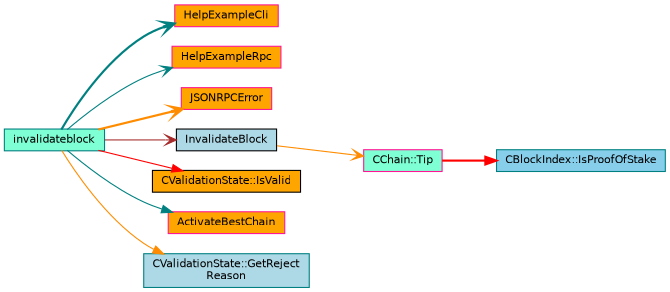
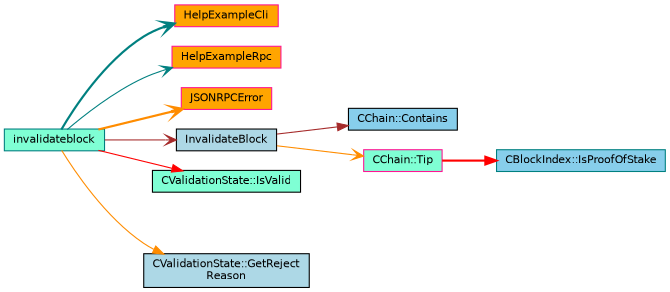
none -> (403, 119)
(226, 181) -> (226, 181)
(226, 223) -> none
(226, 271) -> (226, 271)
